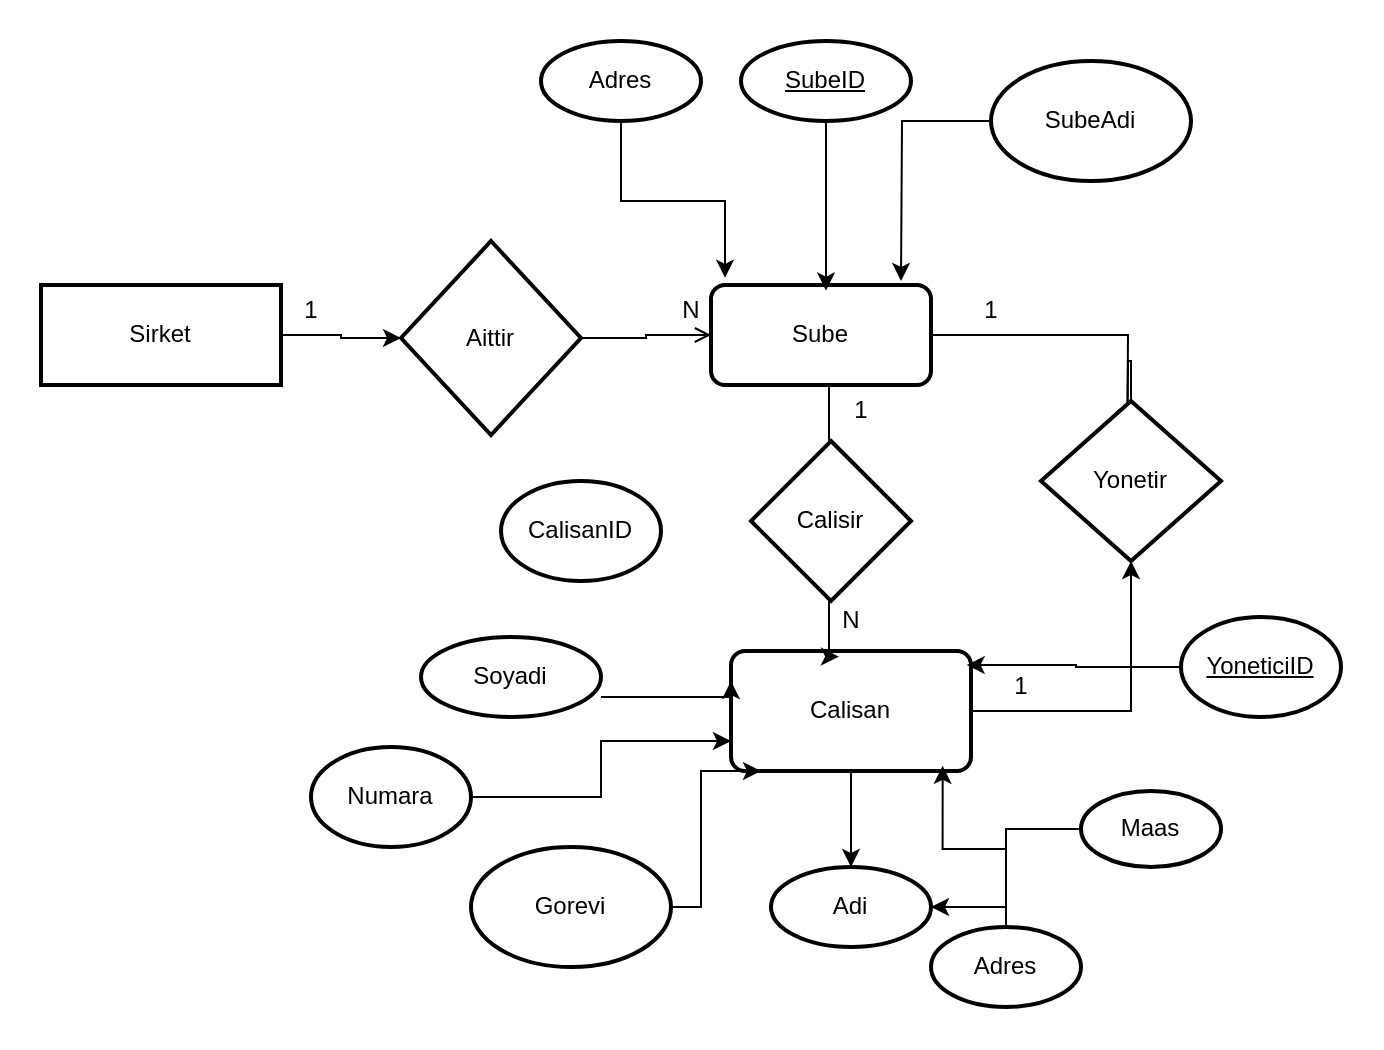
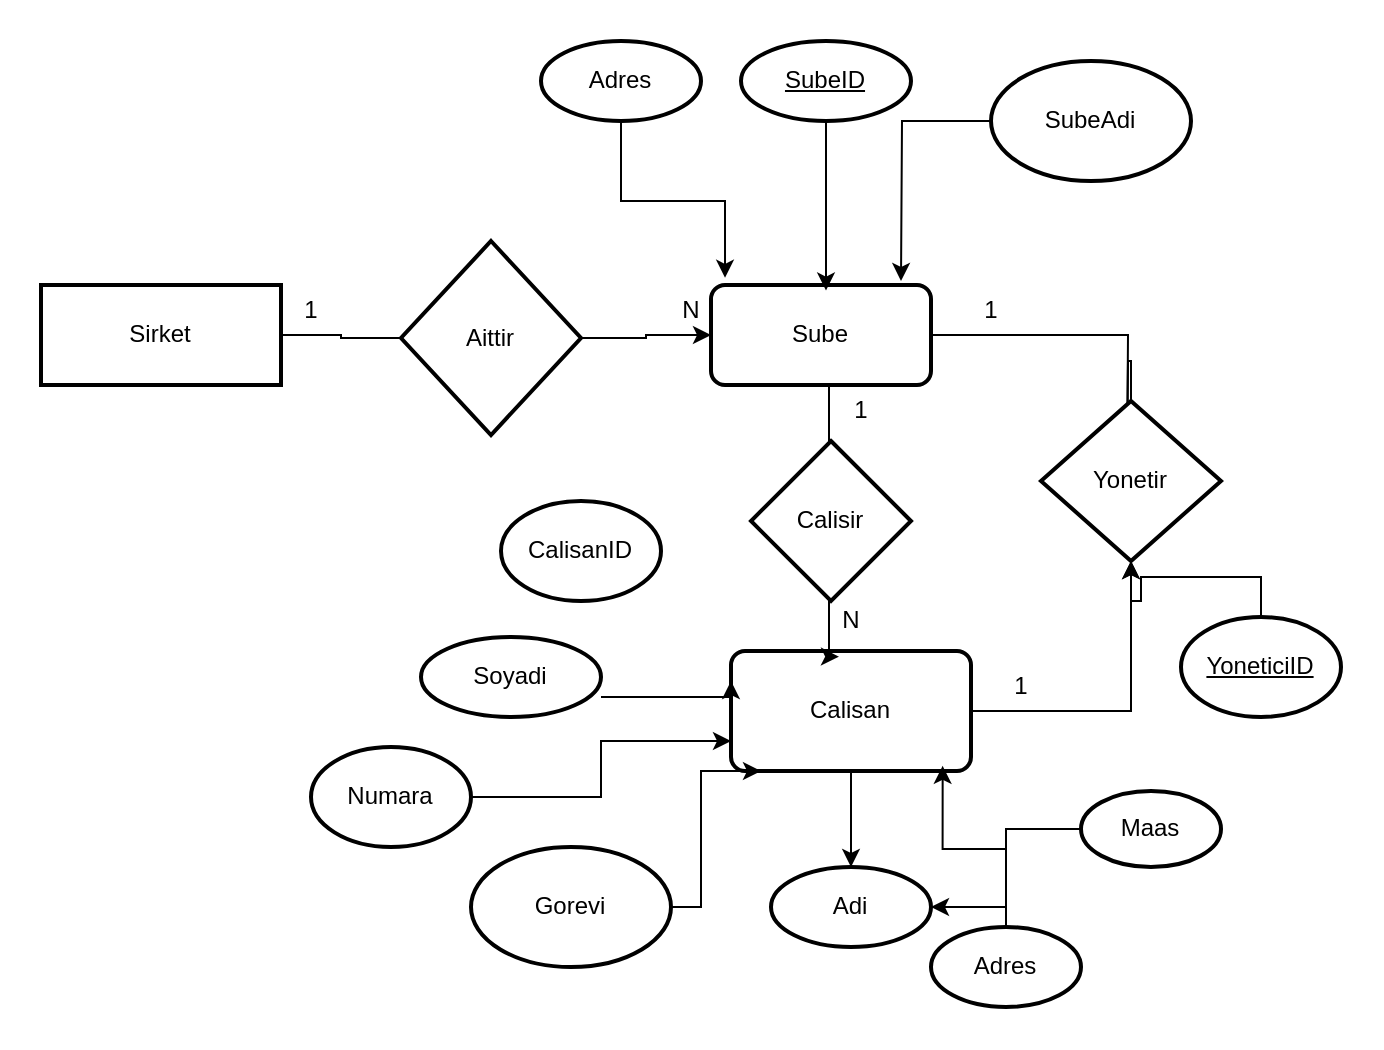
(698, 335) -> (696, 335)
(386, 338) -> (391, 338)
(581, 531) -> (581, 551)
(1079, 667) -> (1205, 577)
